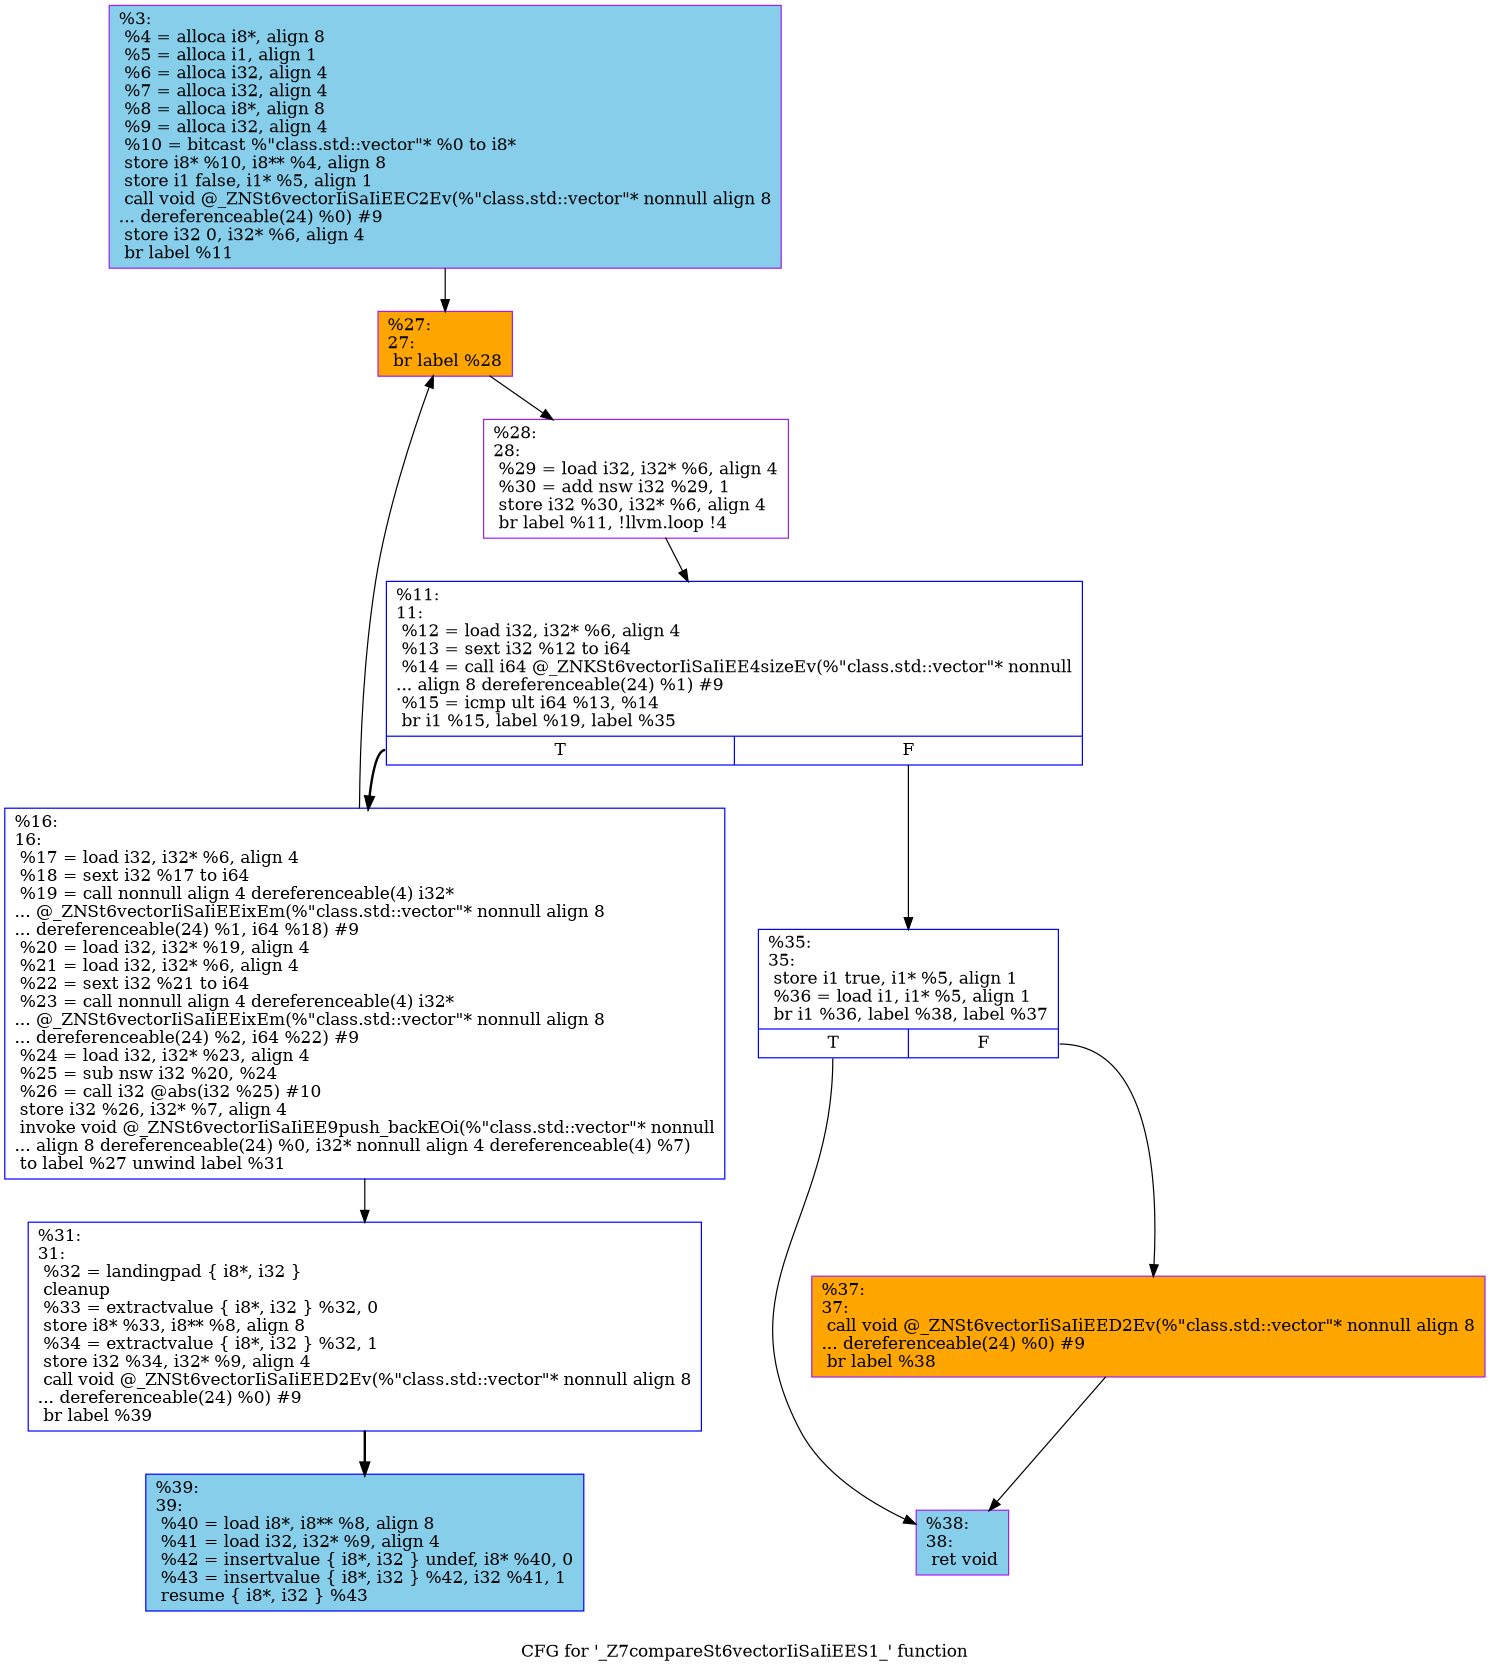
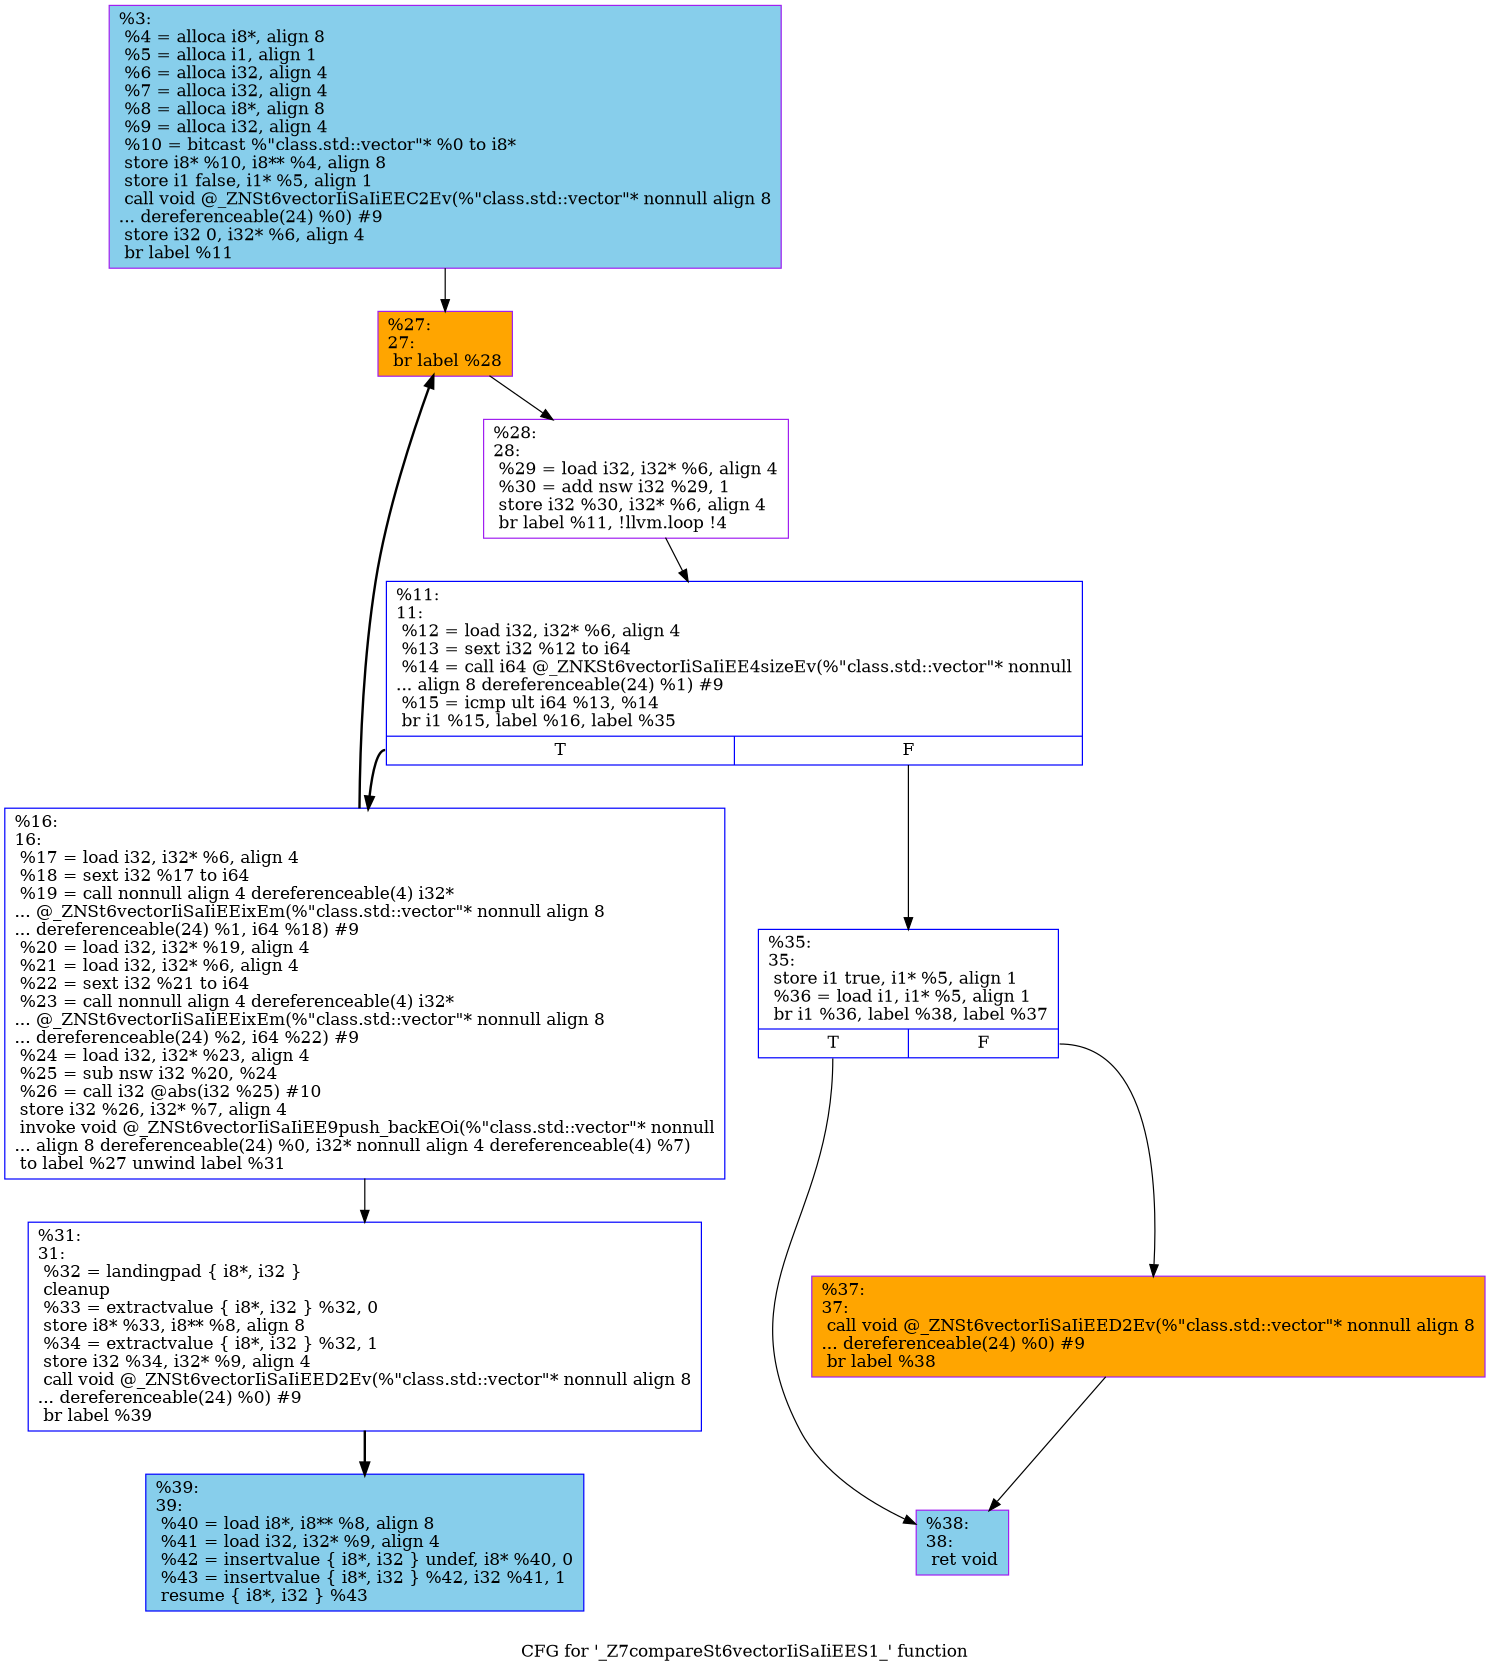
(374, 594) -> (374, 594)
(536, 721) -> (536, 721)
